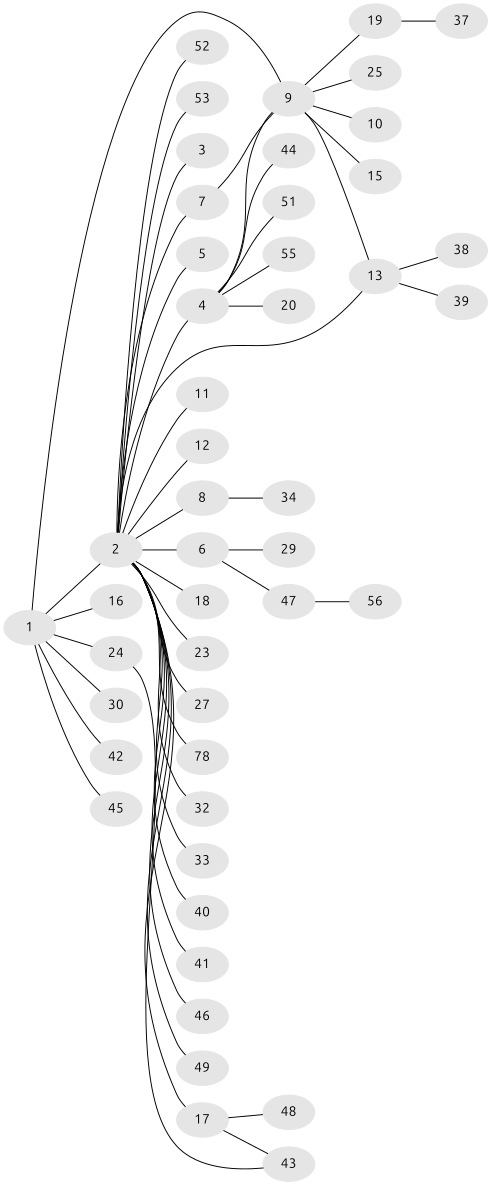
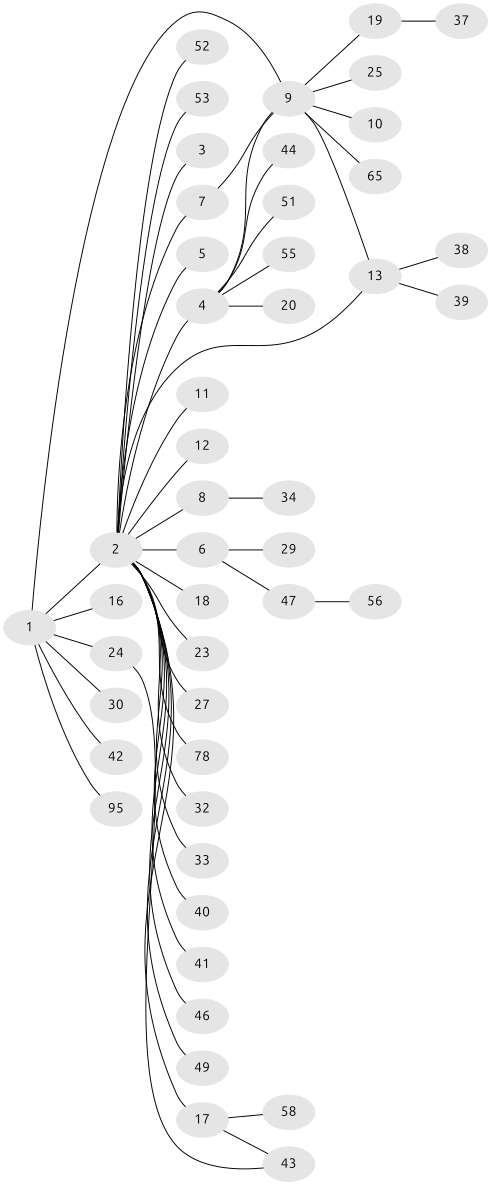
(375, 177) -> (375, 177)
(116, 809) -> (116, 809)
(289, 1112) -> (289, 1112)
